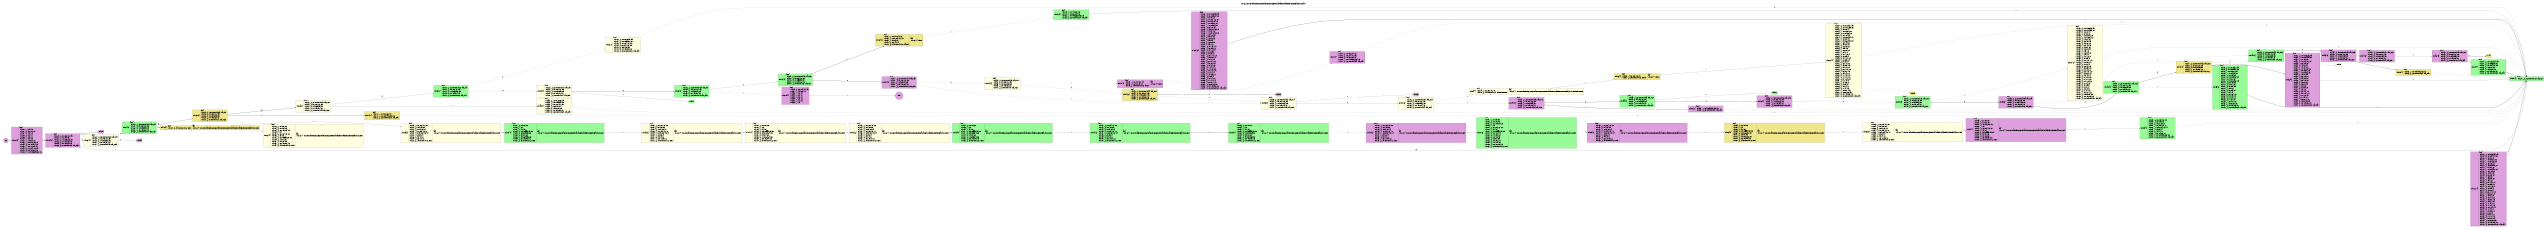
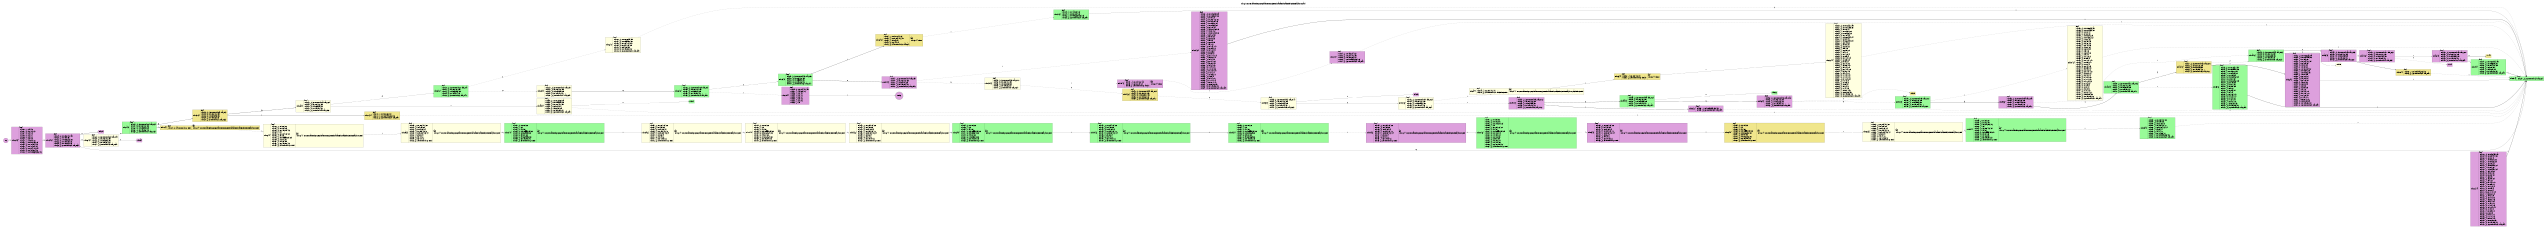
none -> (2450, 65)
(1279, 95) -> none
(899, 96) -> (899, 96)
(630, 97) -> (630, 104)
(1088, 101) -> (1054, 67)
(316, 122) -> (382, 134)
(2016, 130) -> (2016, 130)
